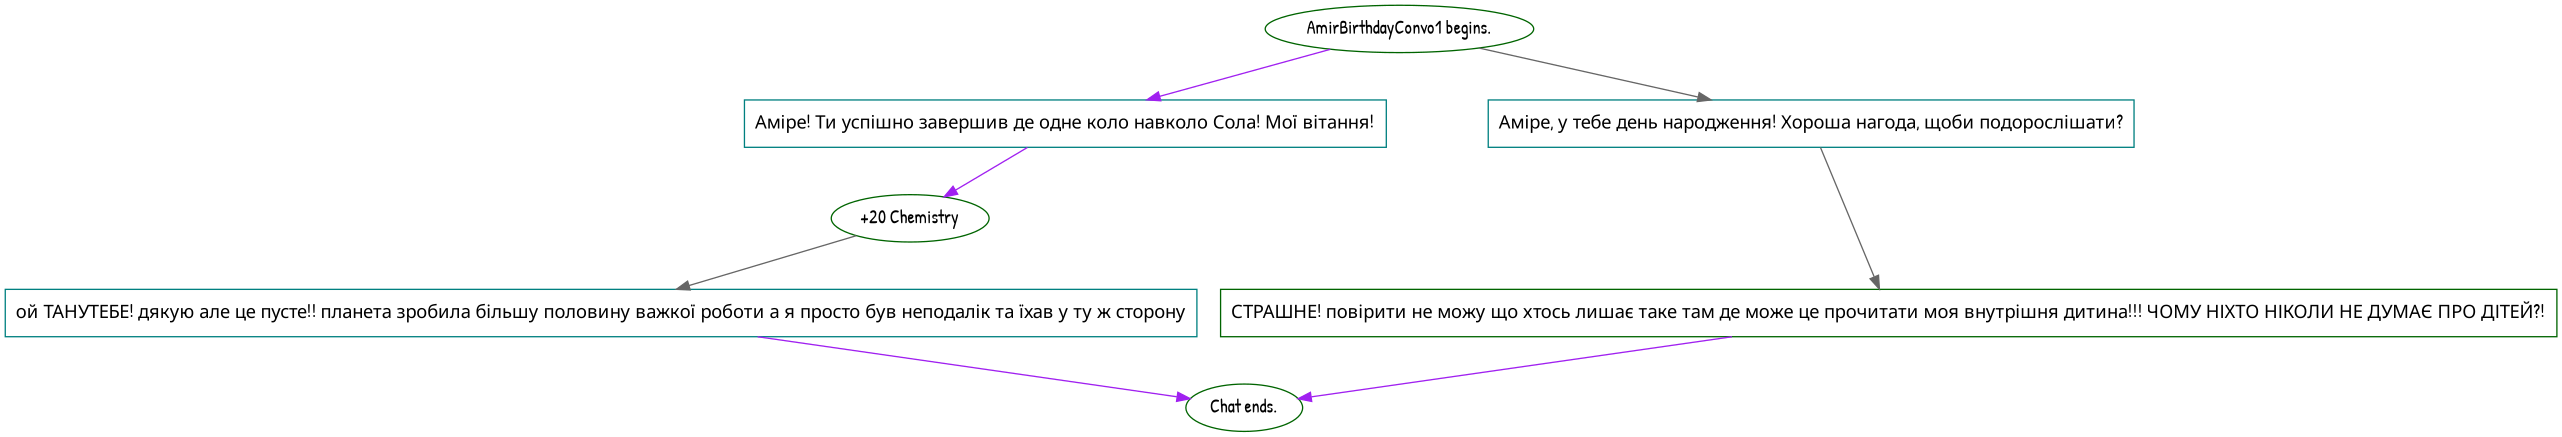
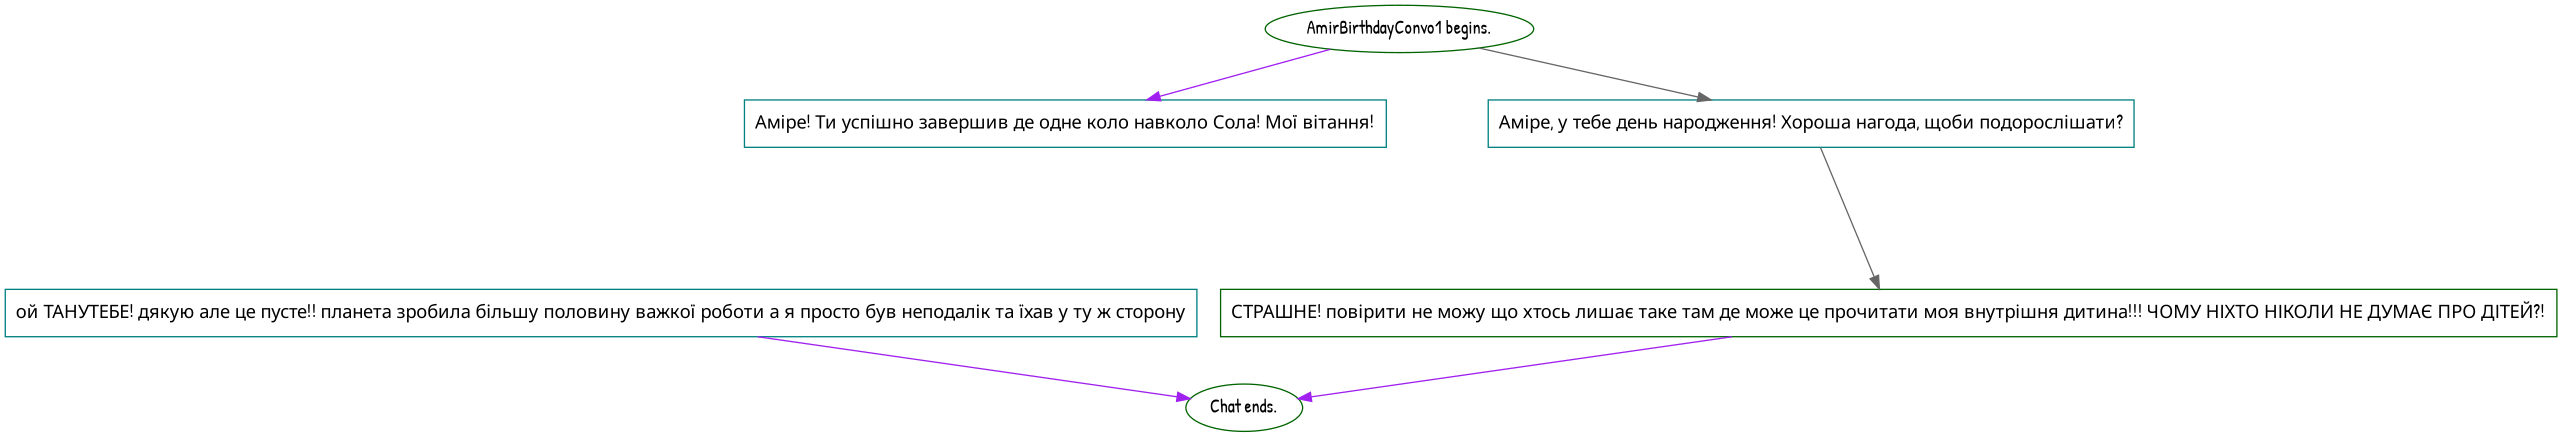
(910, 218) -> none
